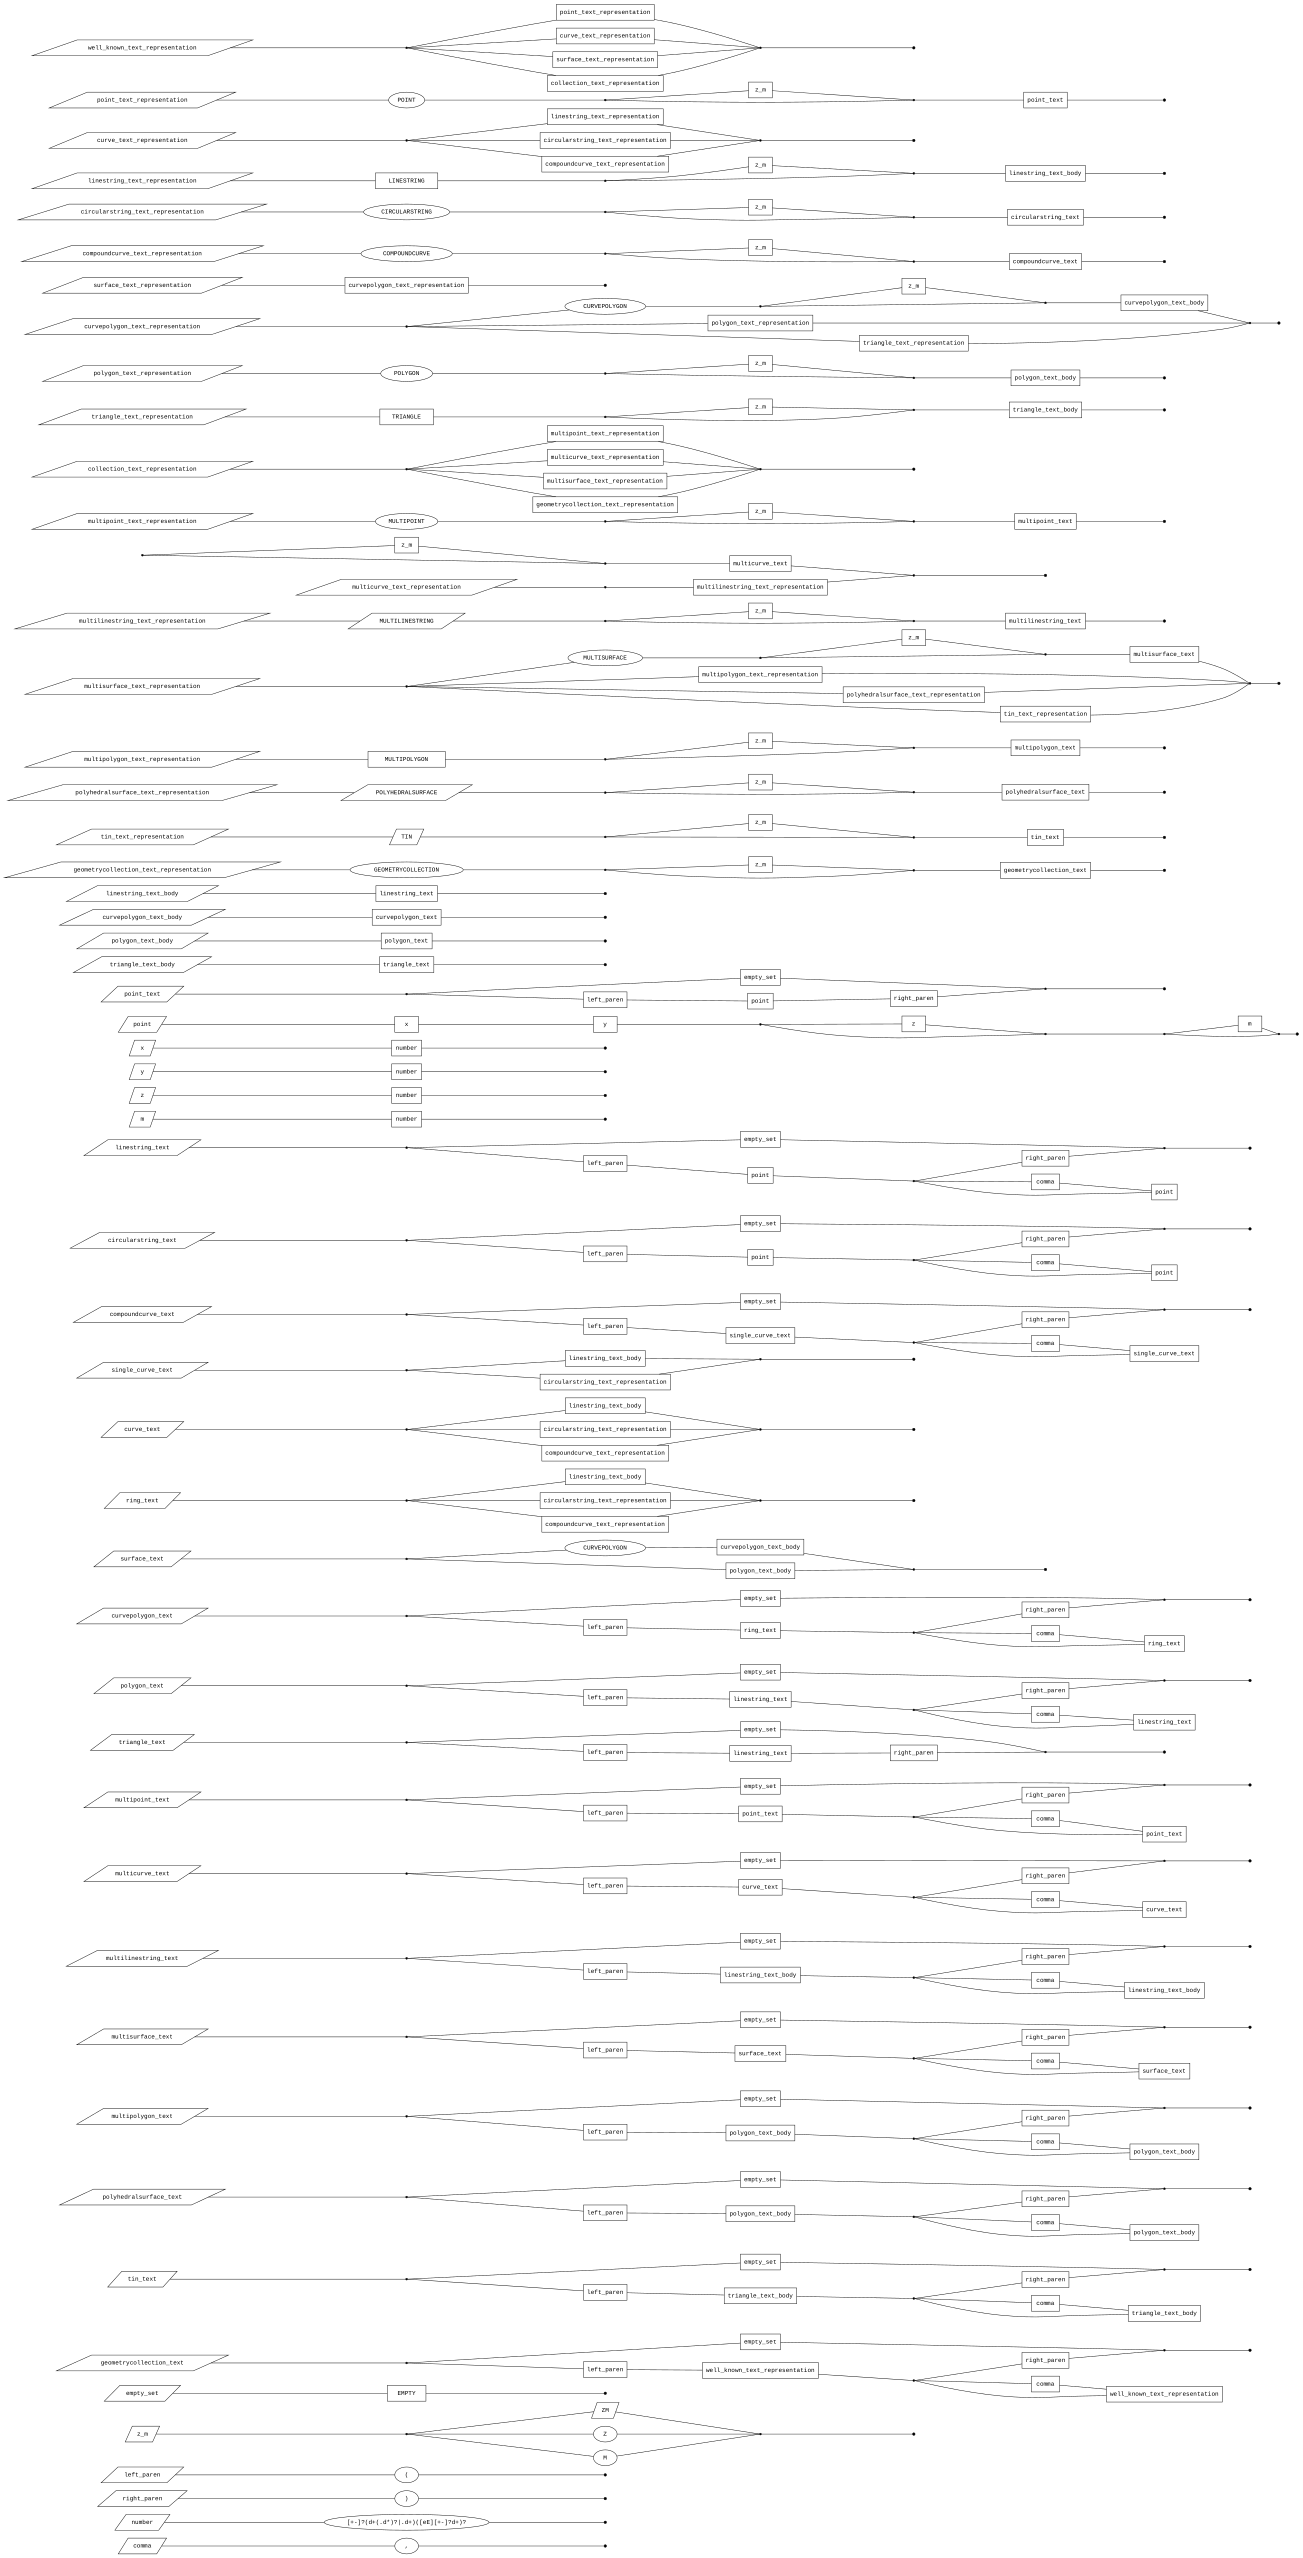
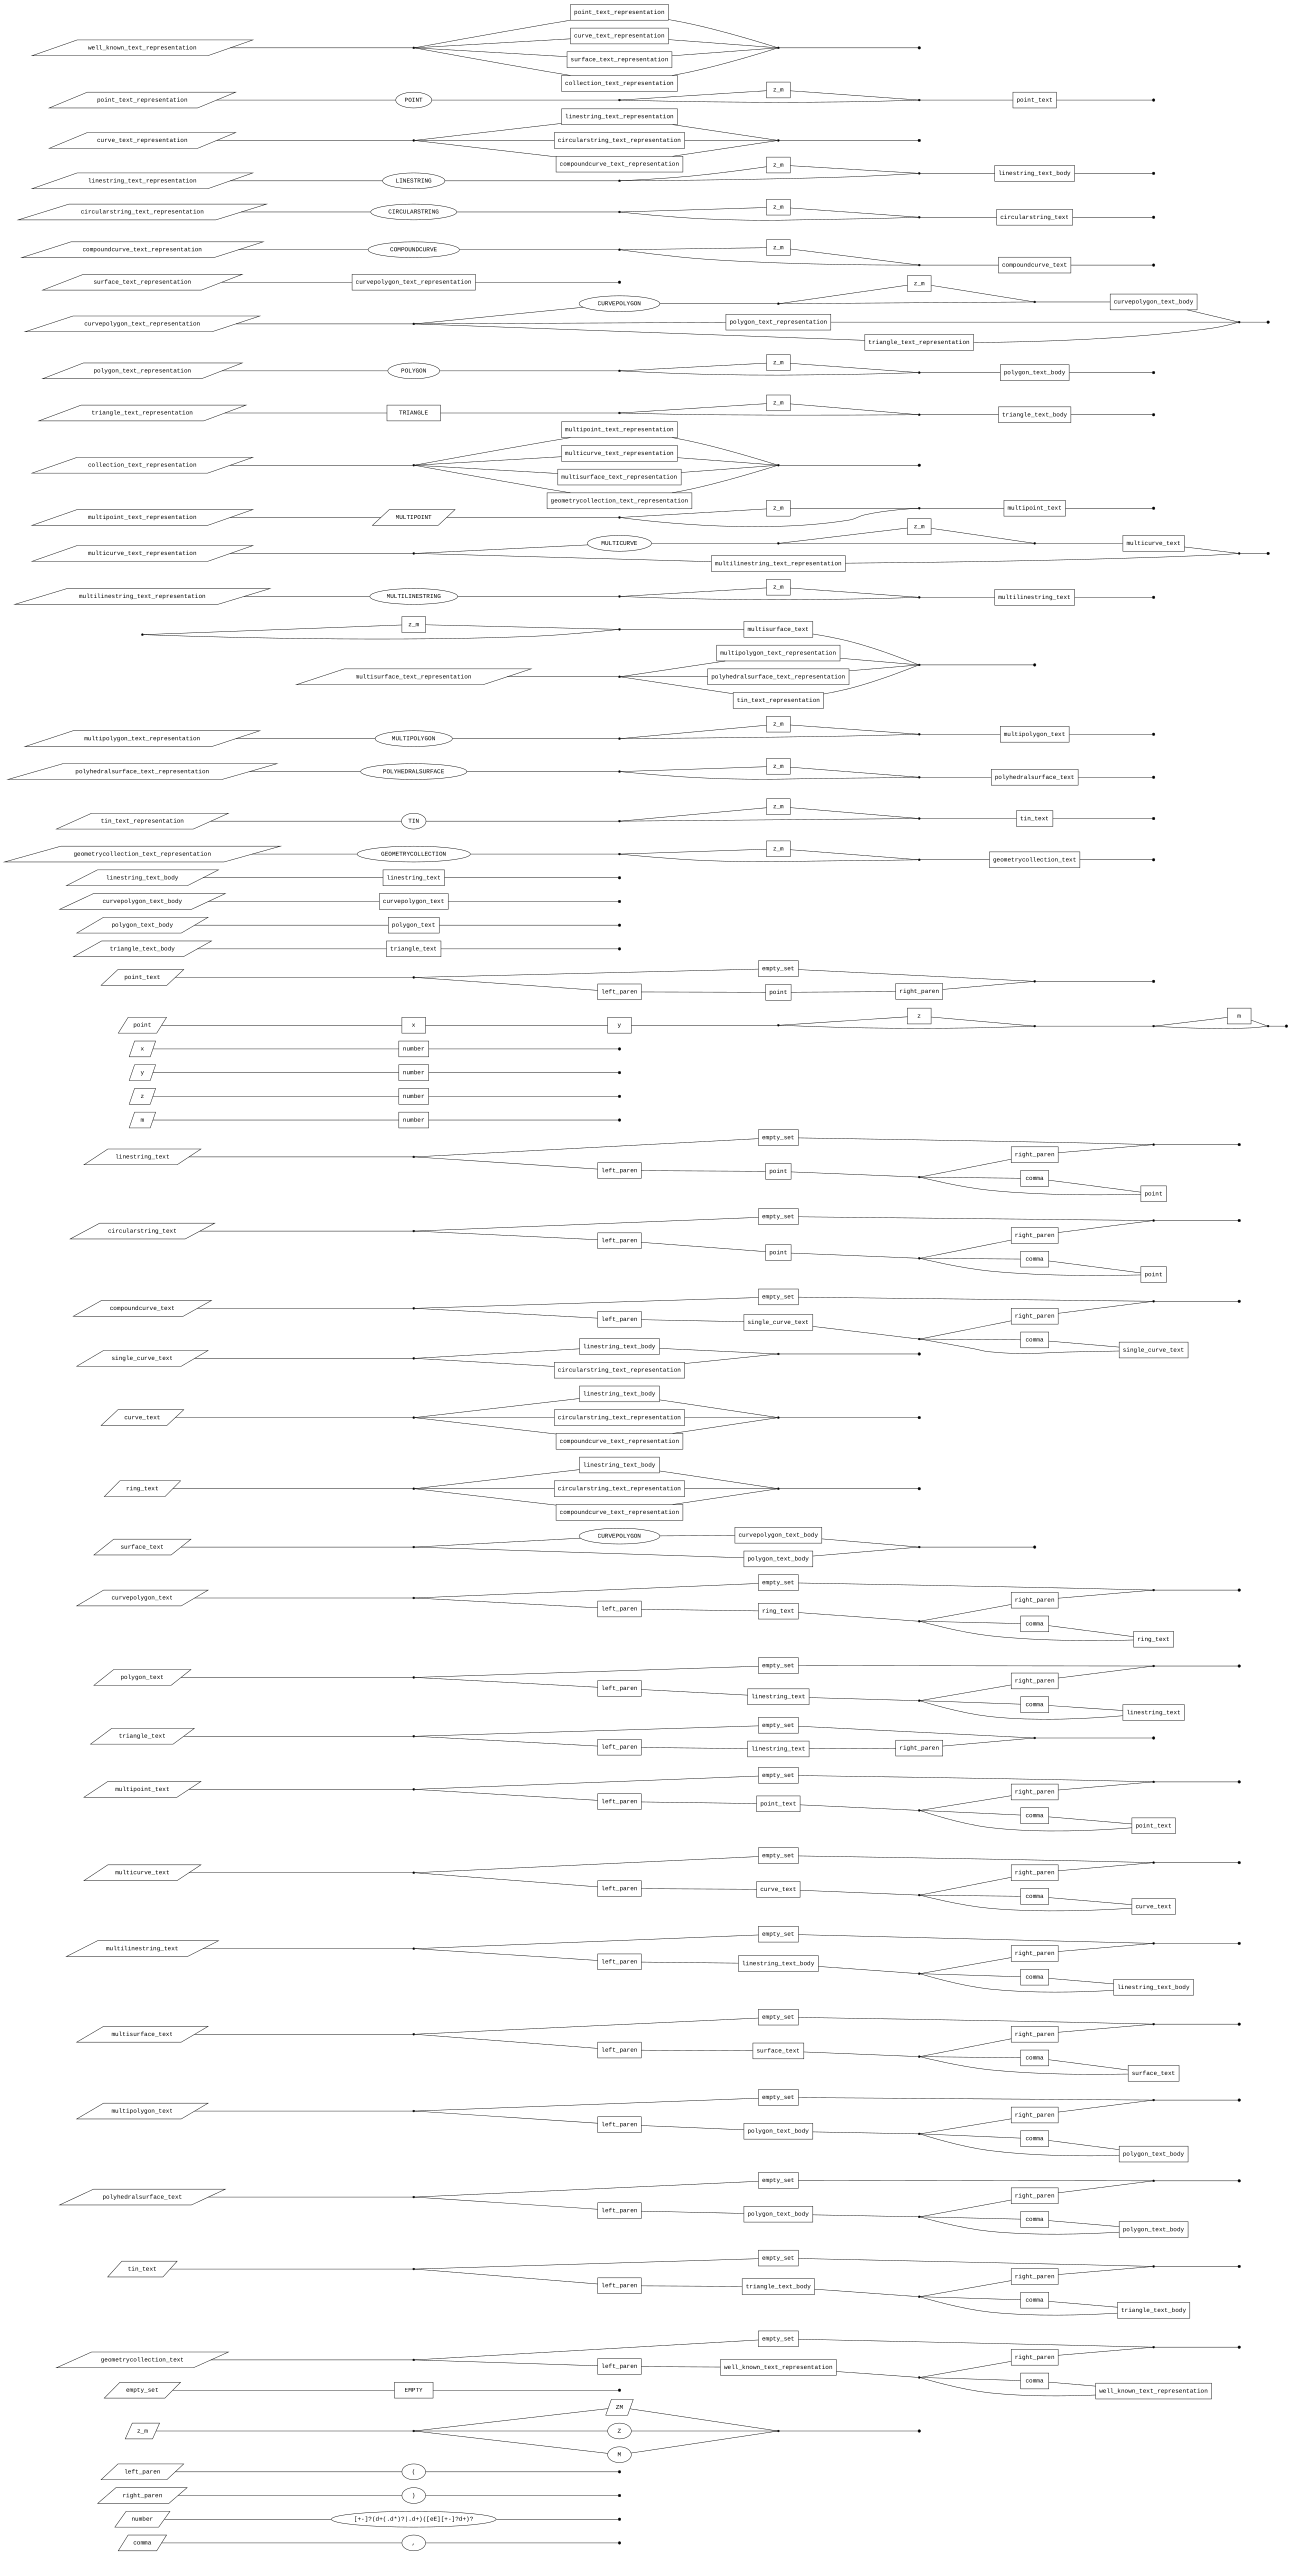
(407, 181) -> (414, 181)
(407, 521) -> (414, 517)
none -> (619, 543)
(407, 621) -> (414, 596)
(605, 658) -> none
(407, 759) -> (414, 739)
(407, 793) -> (414, 772)
(407, 837) -> (414, 821)
